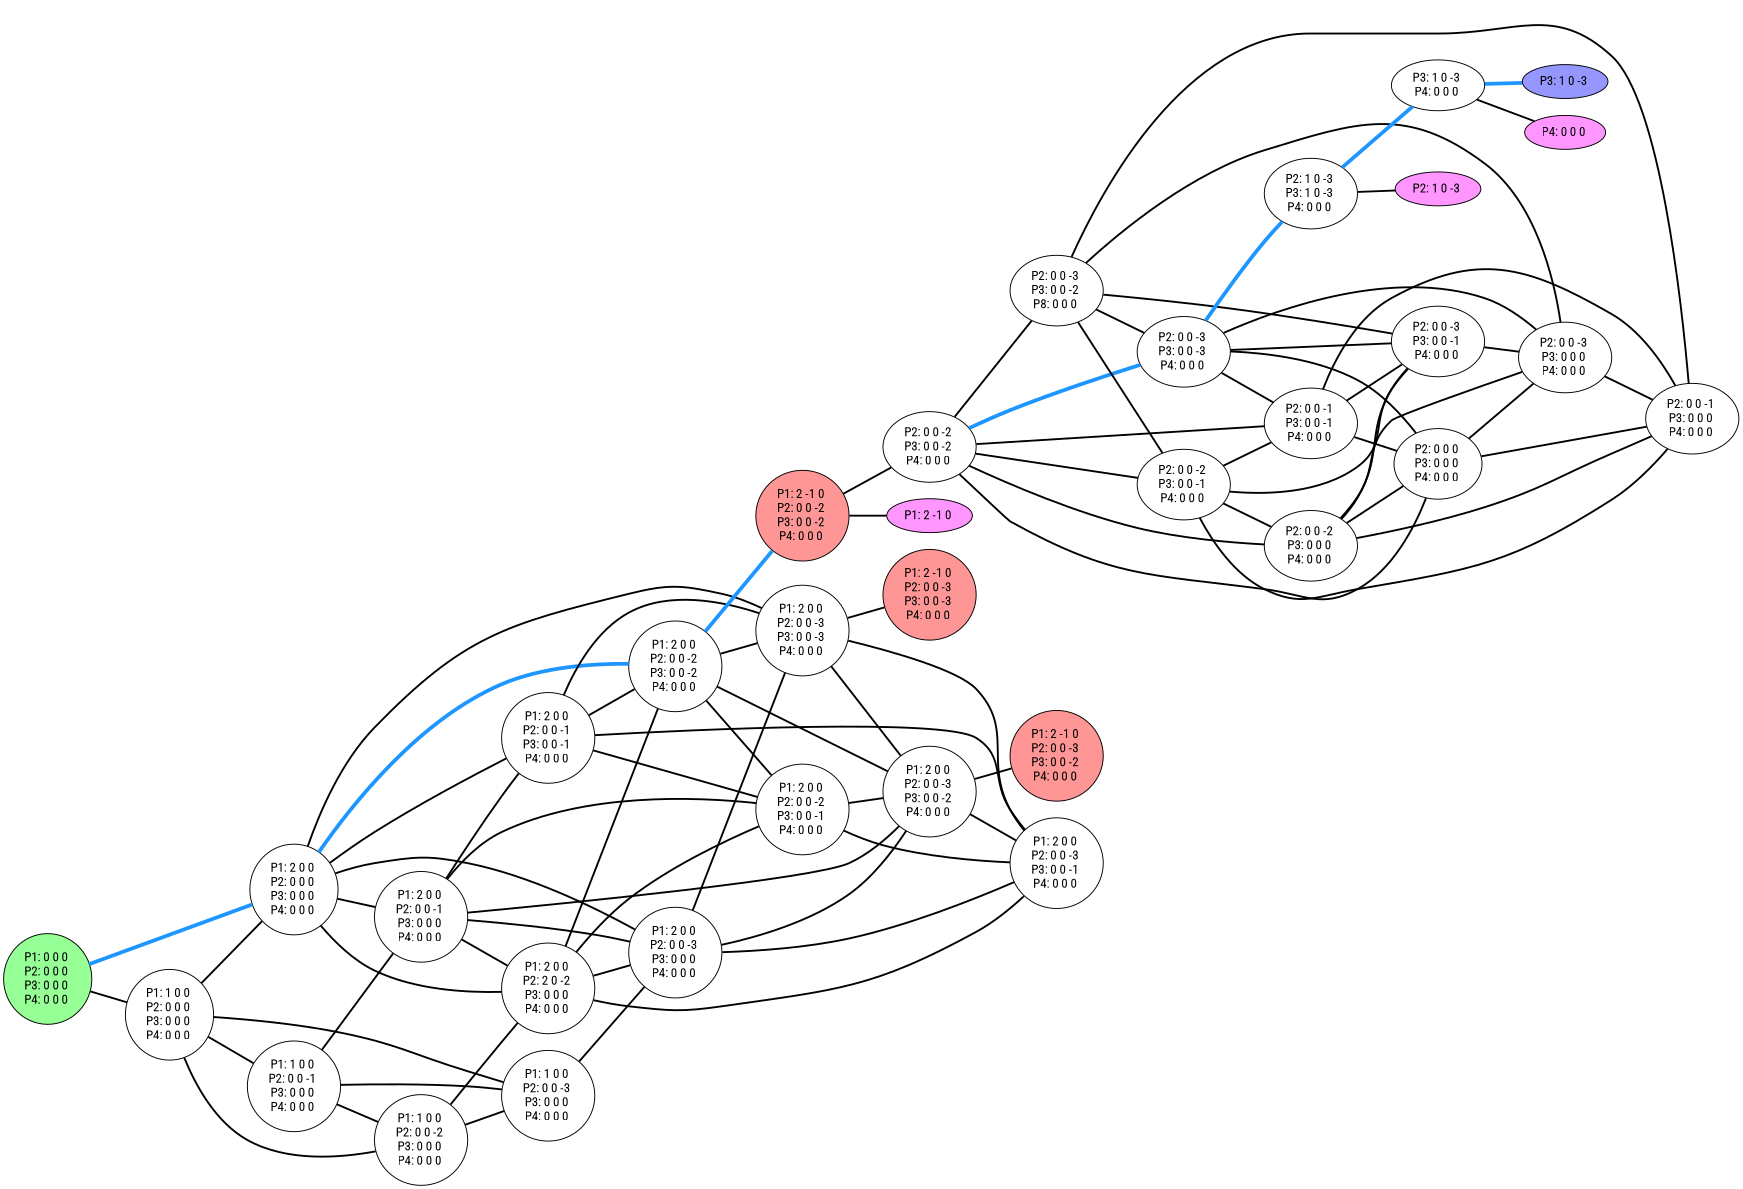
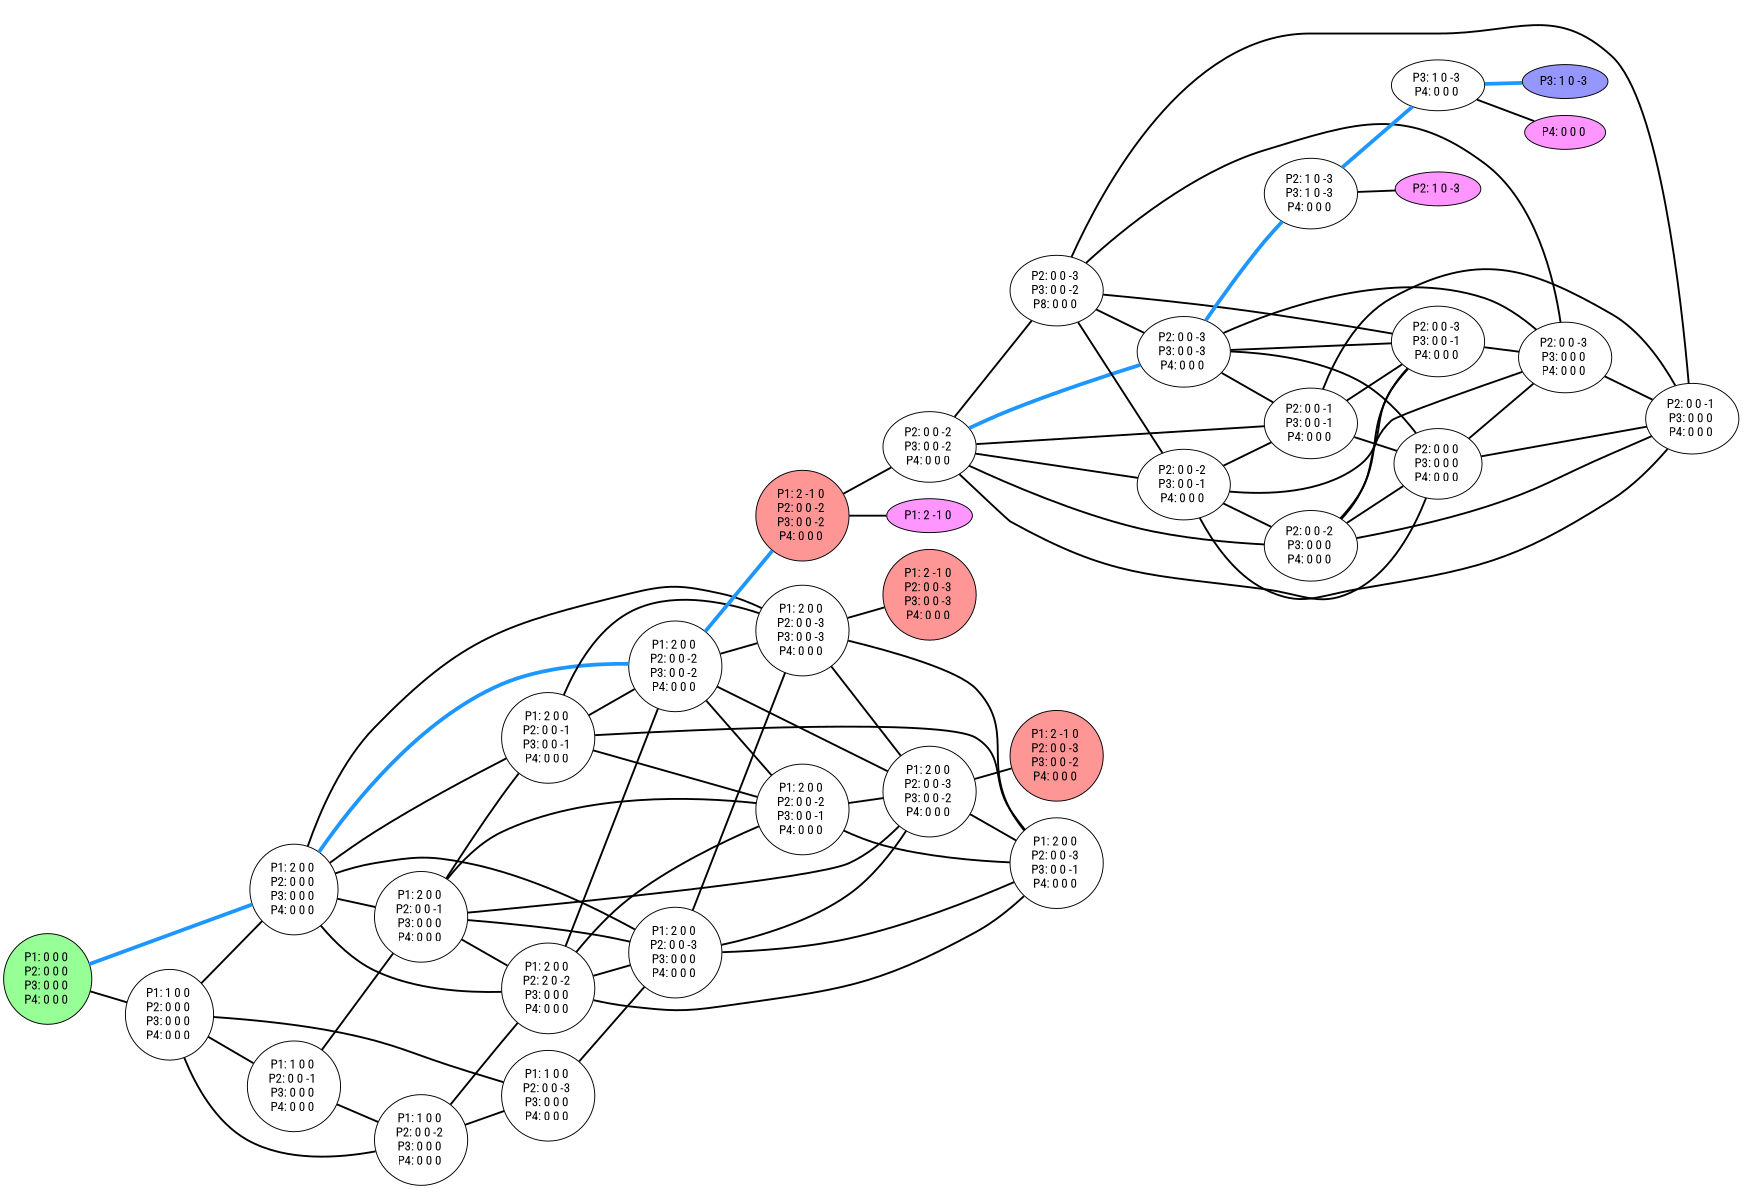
(421, 1085) -> none
